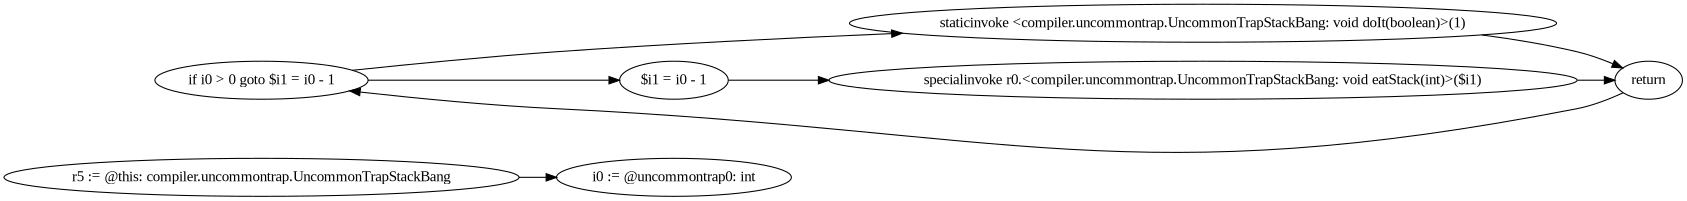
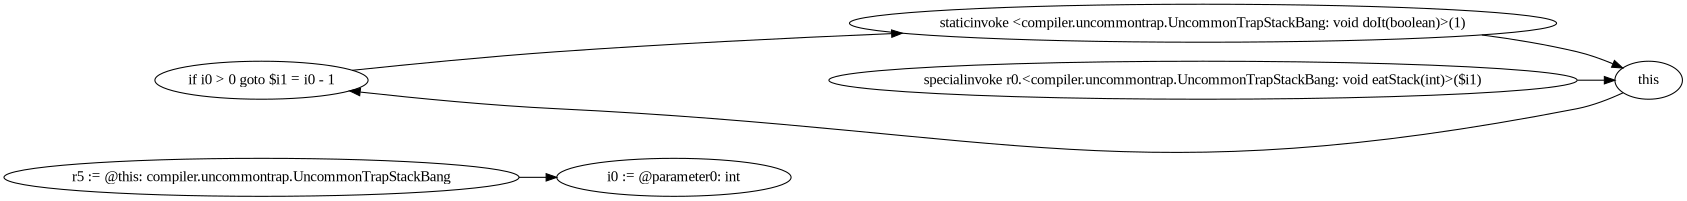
(674, 80) -> none
(1649, 80) -> (1649, 80)
(674, 177) -> (674, 177)
